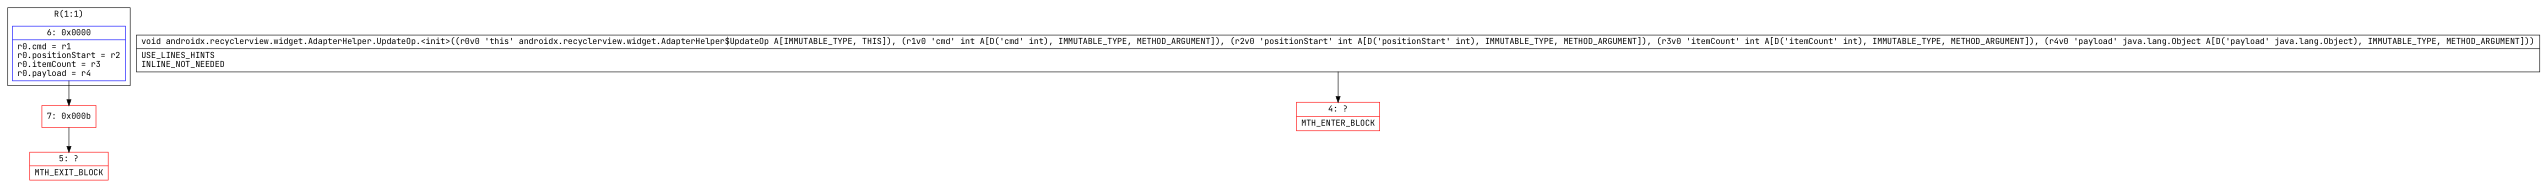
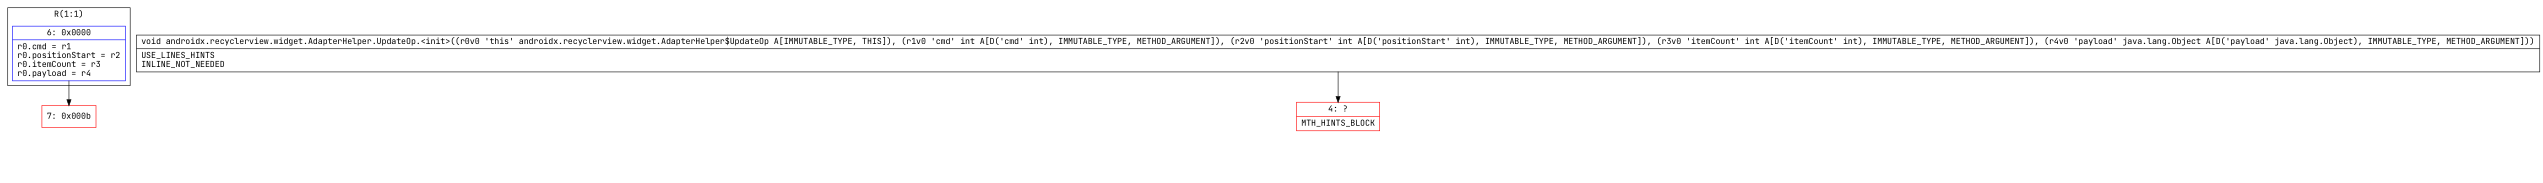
(1338, 123) -> (1338, 123)
(69, 166) -> none
